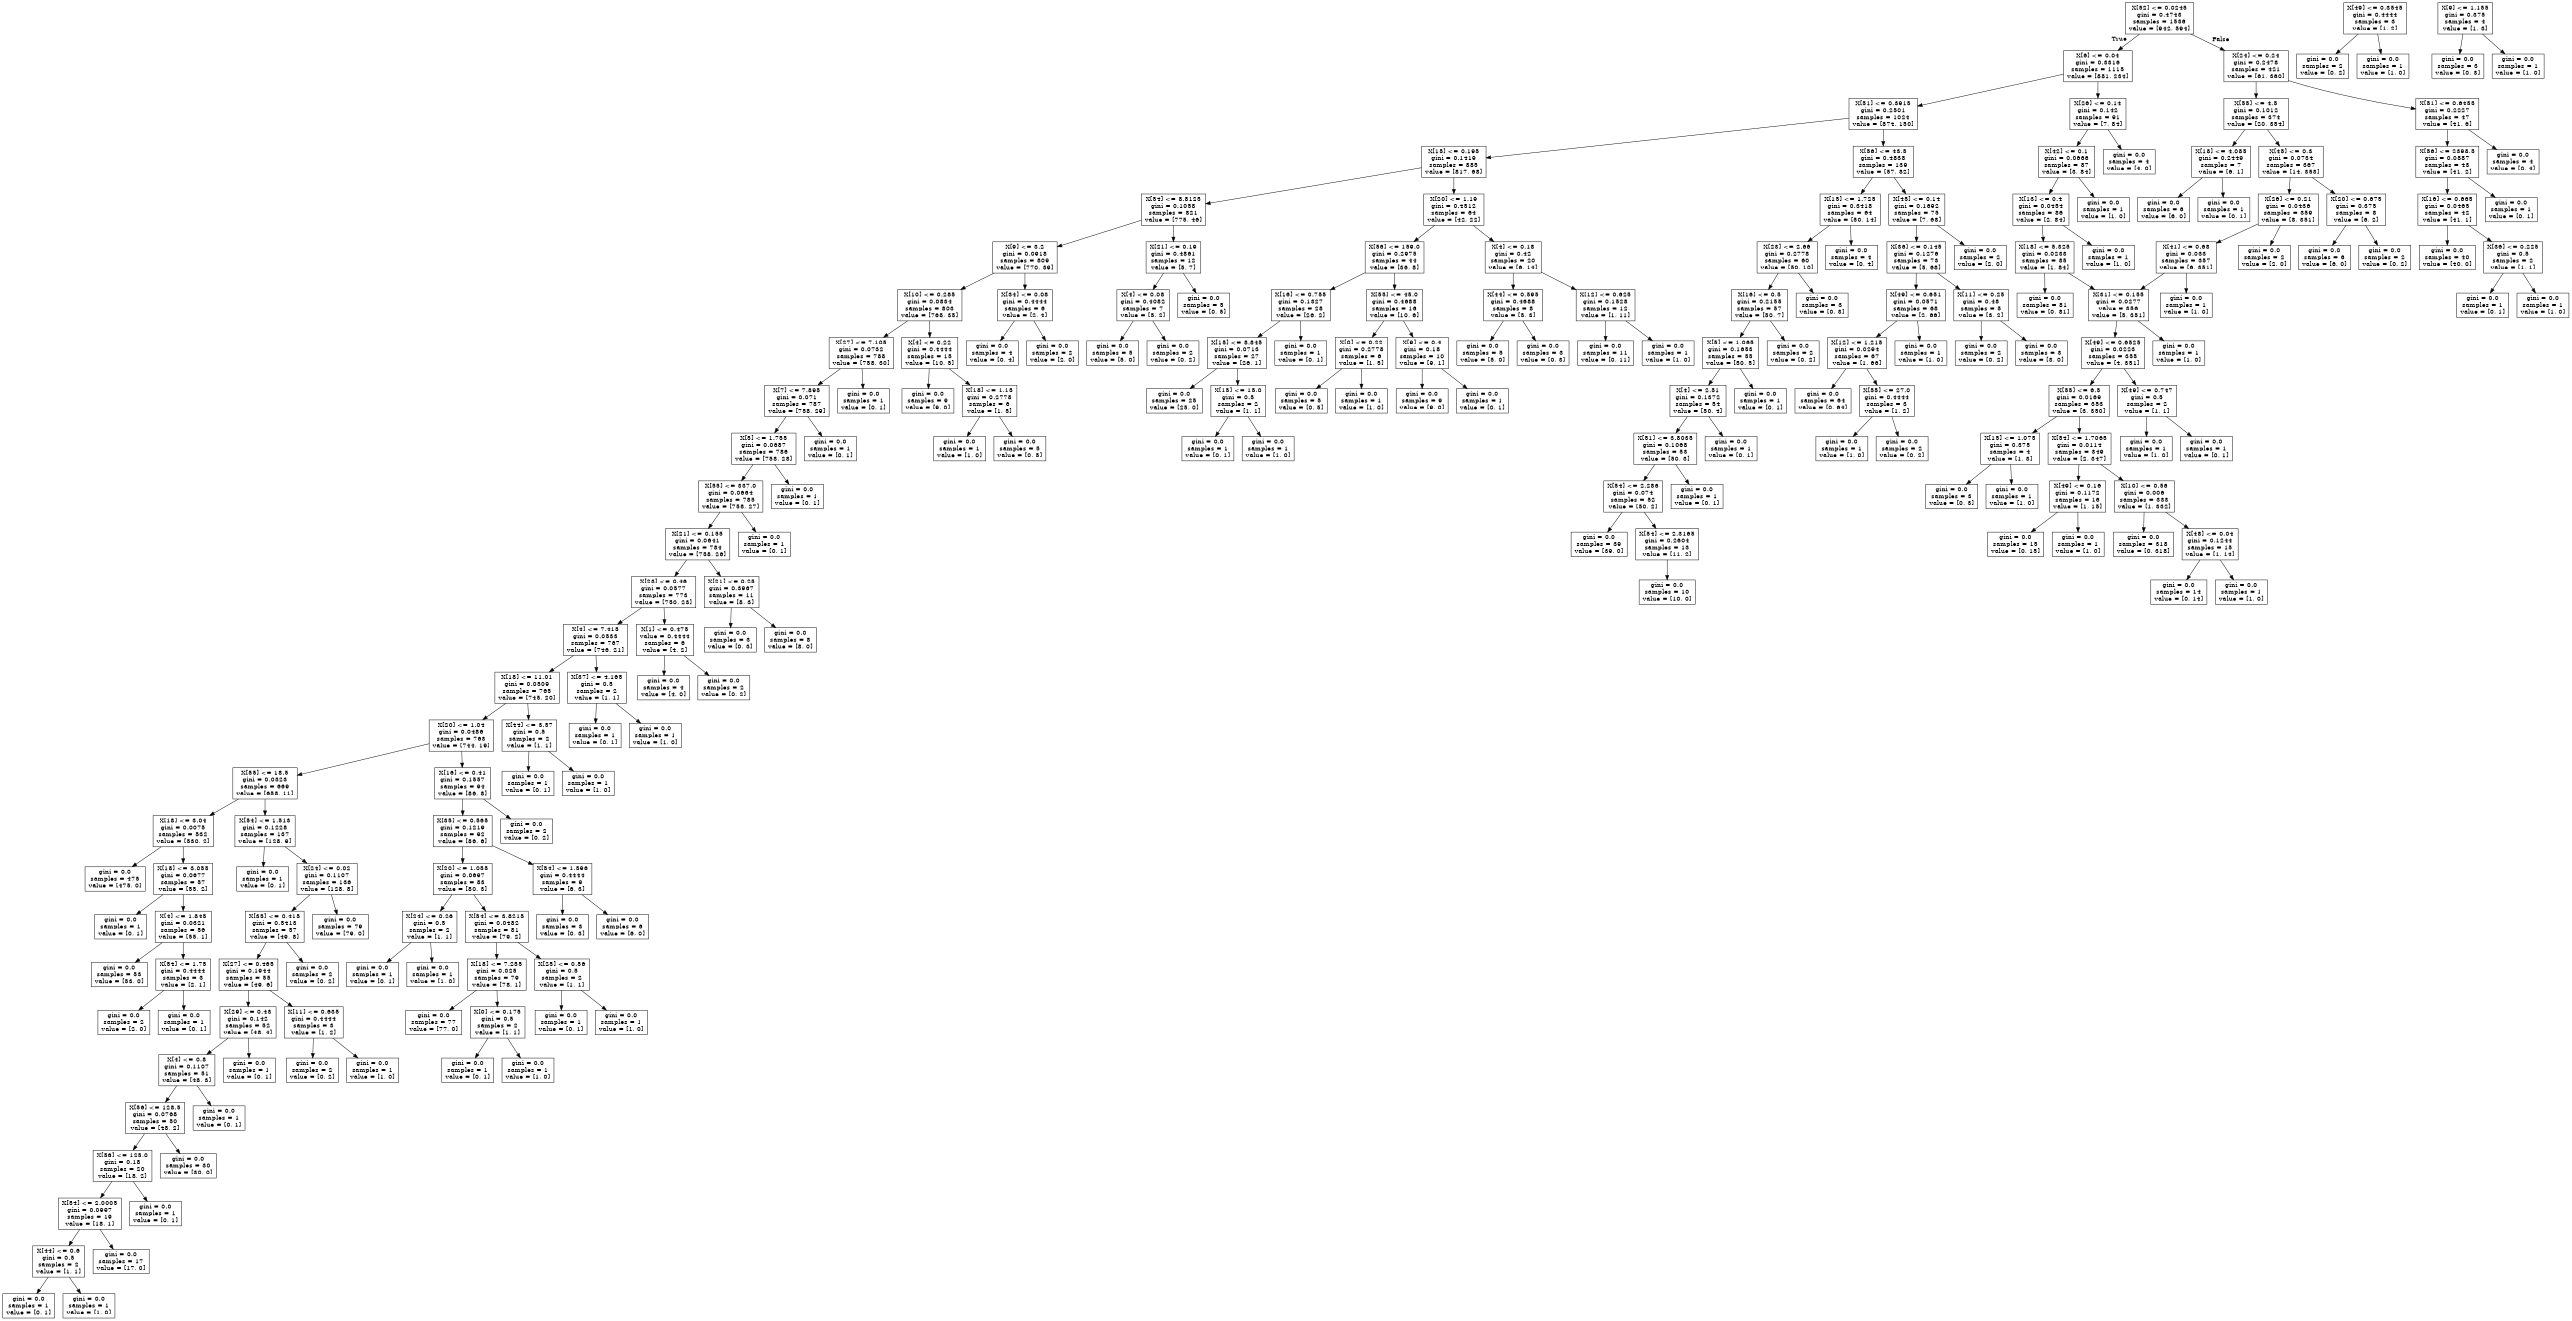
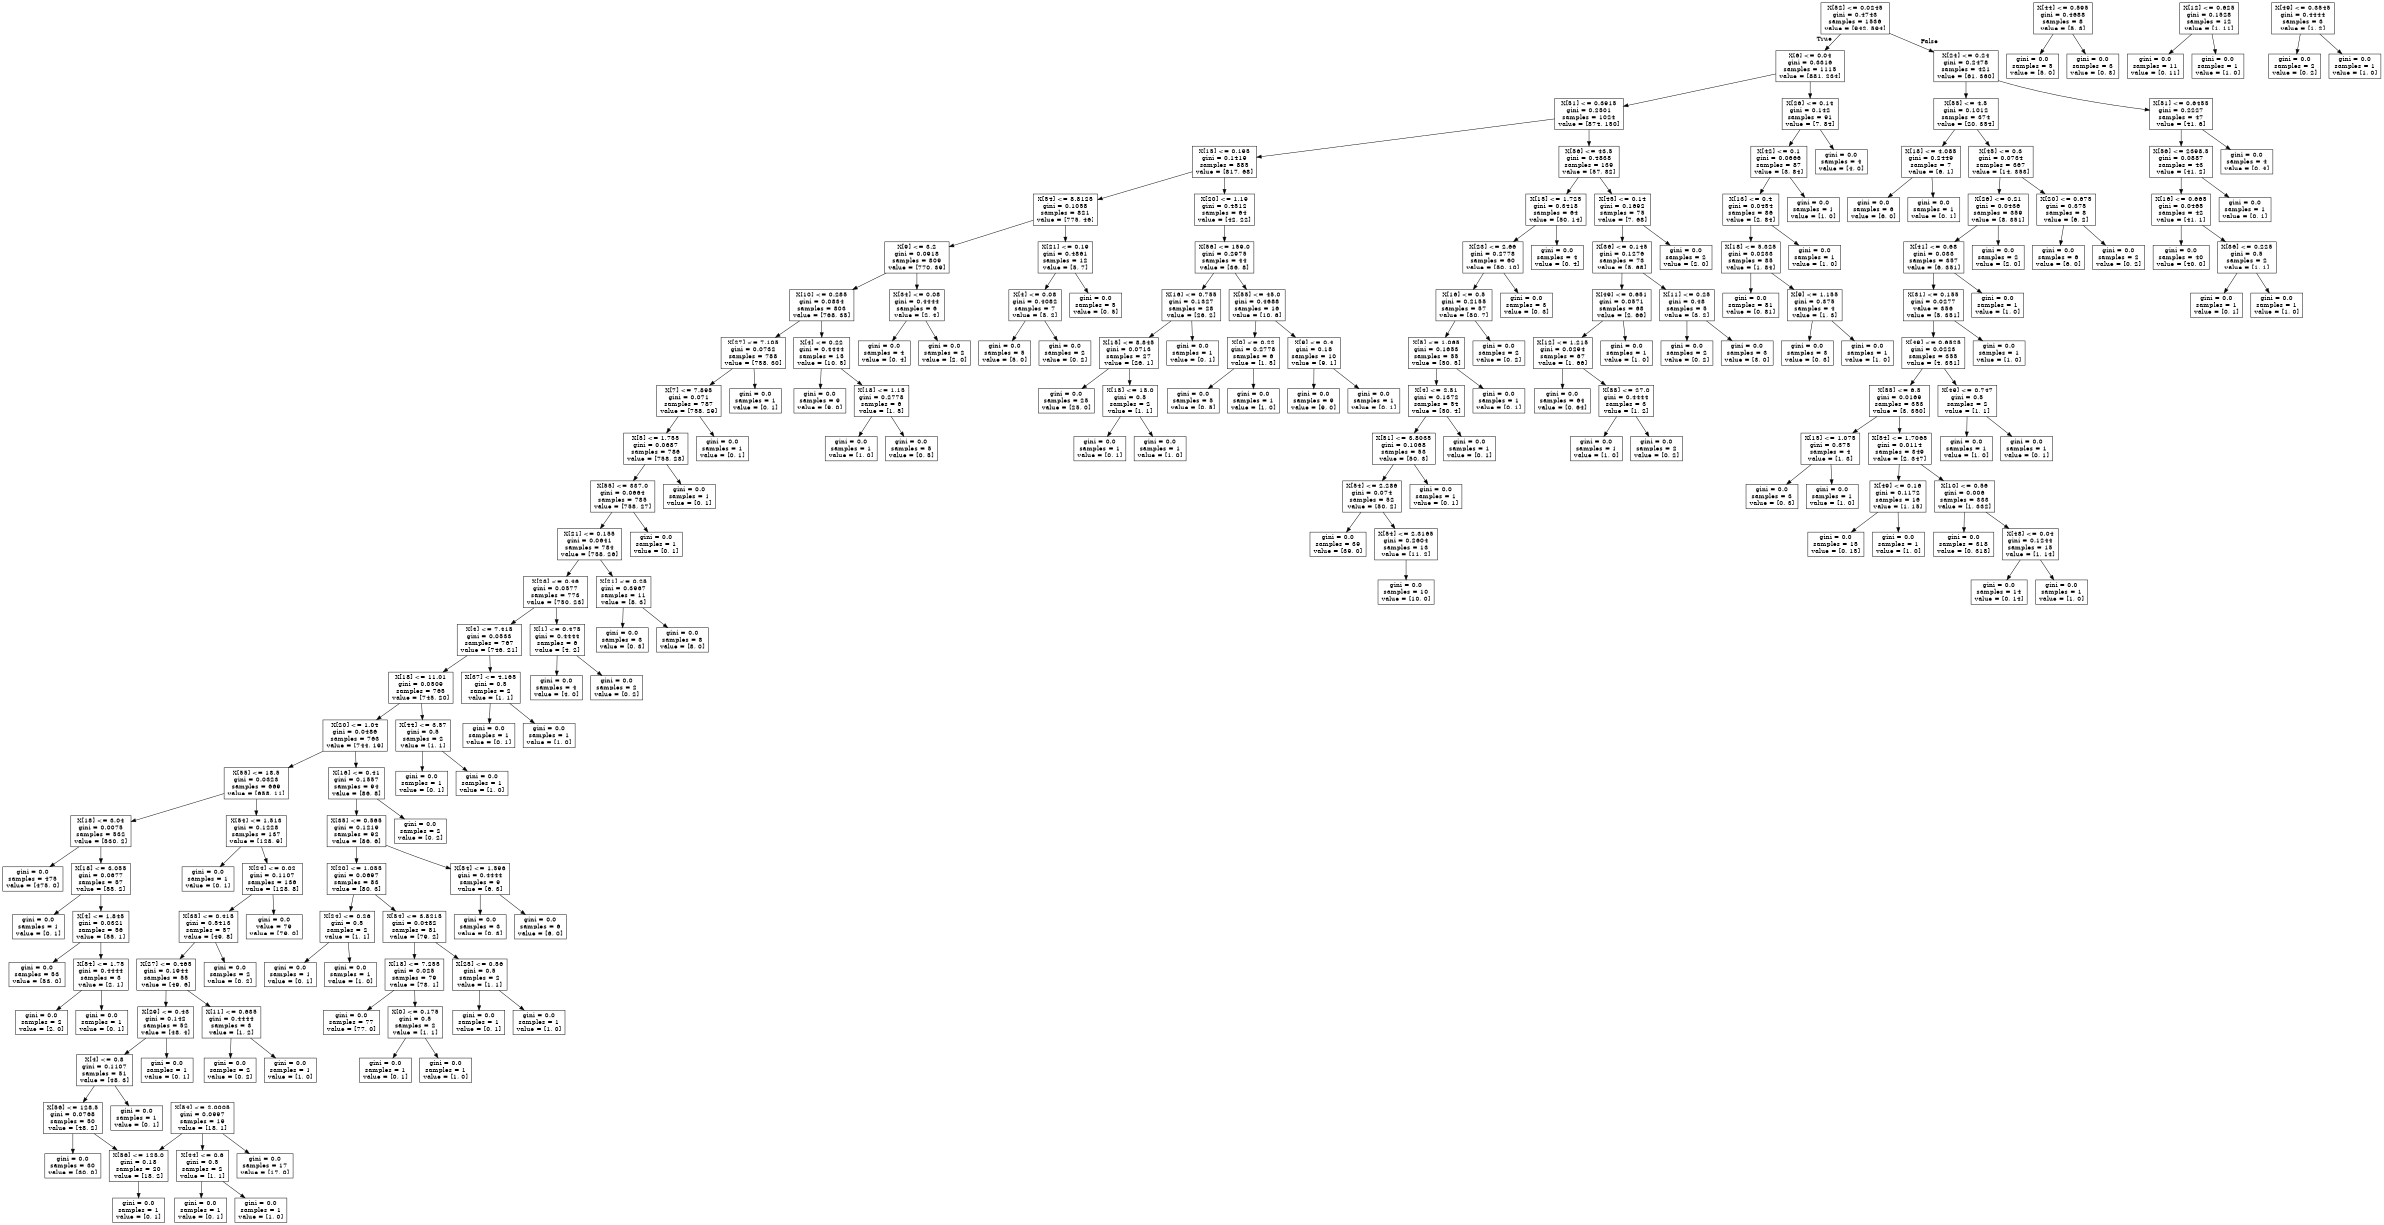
(1513, 257) -> none
(2080, 280) -> (1781, 280)
(665, 640) -> (557, 640)
(340, 927) -> (274, 927)
(108, 1188) -> (172, 1141)
